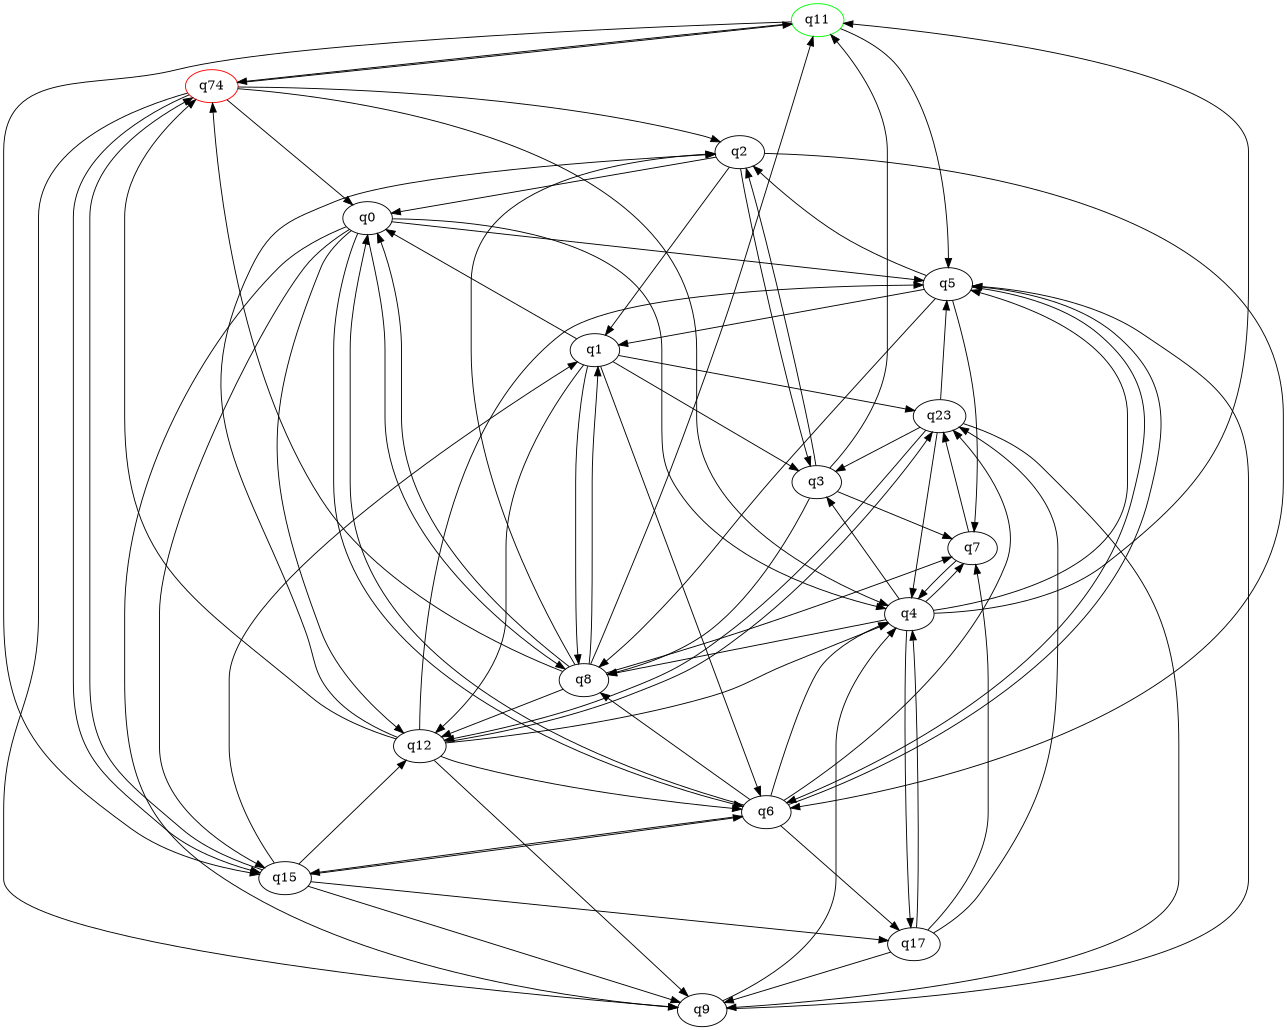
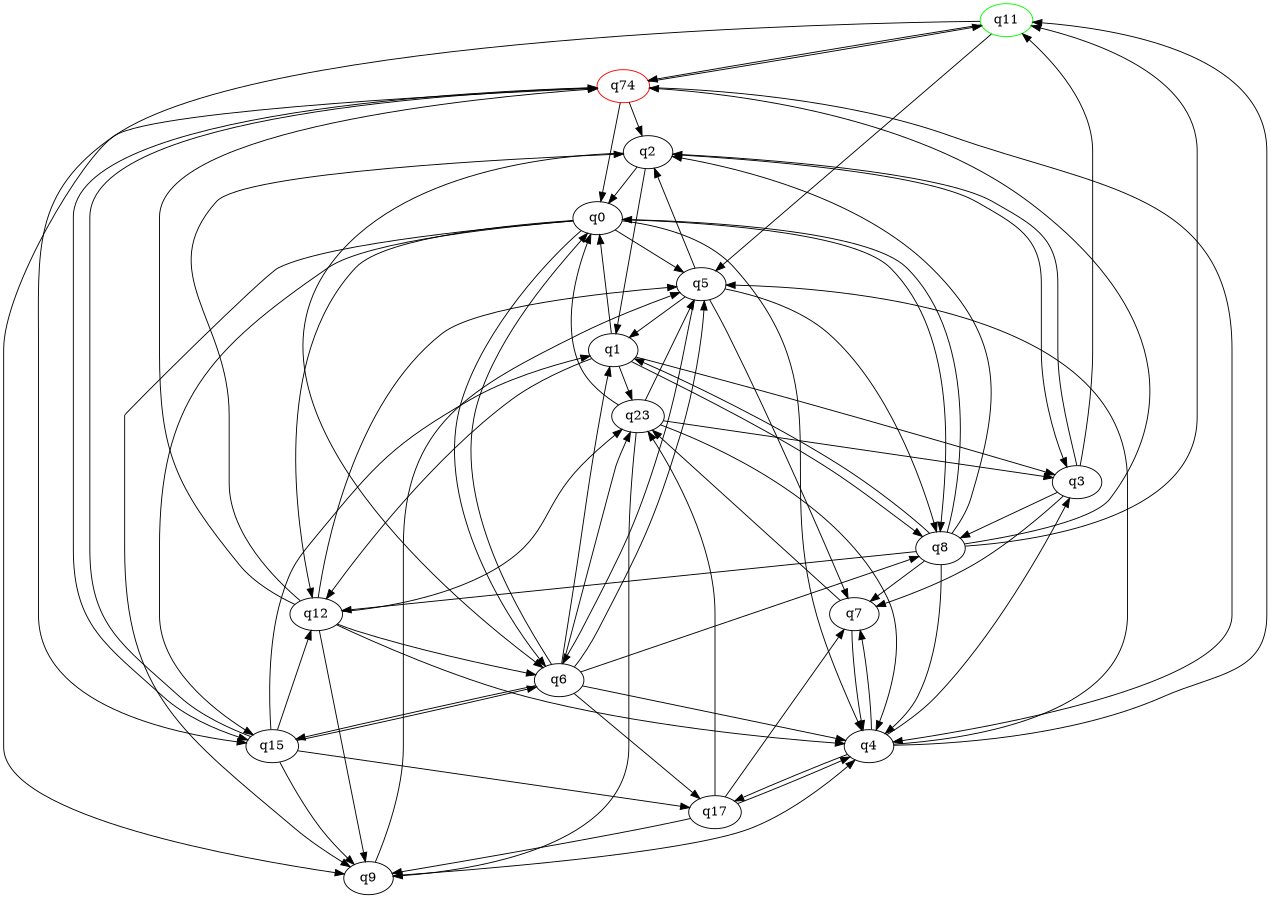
(679, 577) -> (584, 520)
(734, 628) -> (572, 332)
(751, 646) -> (933, 652)
